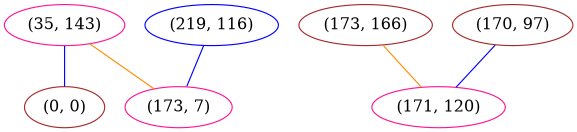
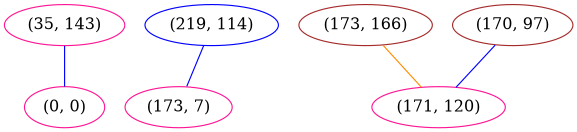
(212, 25) -> (212, 25)
(122, 66) -> none
(65, 107) -> (65, 107)
